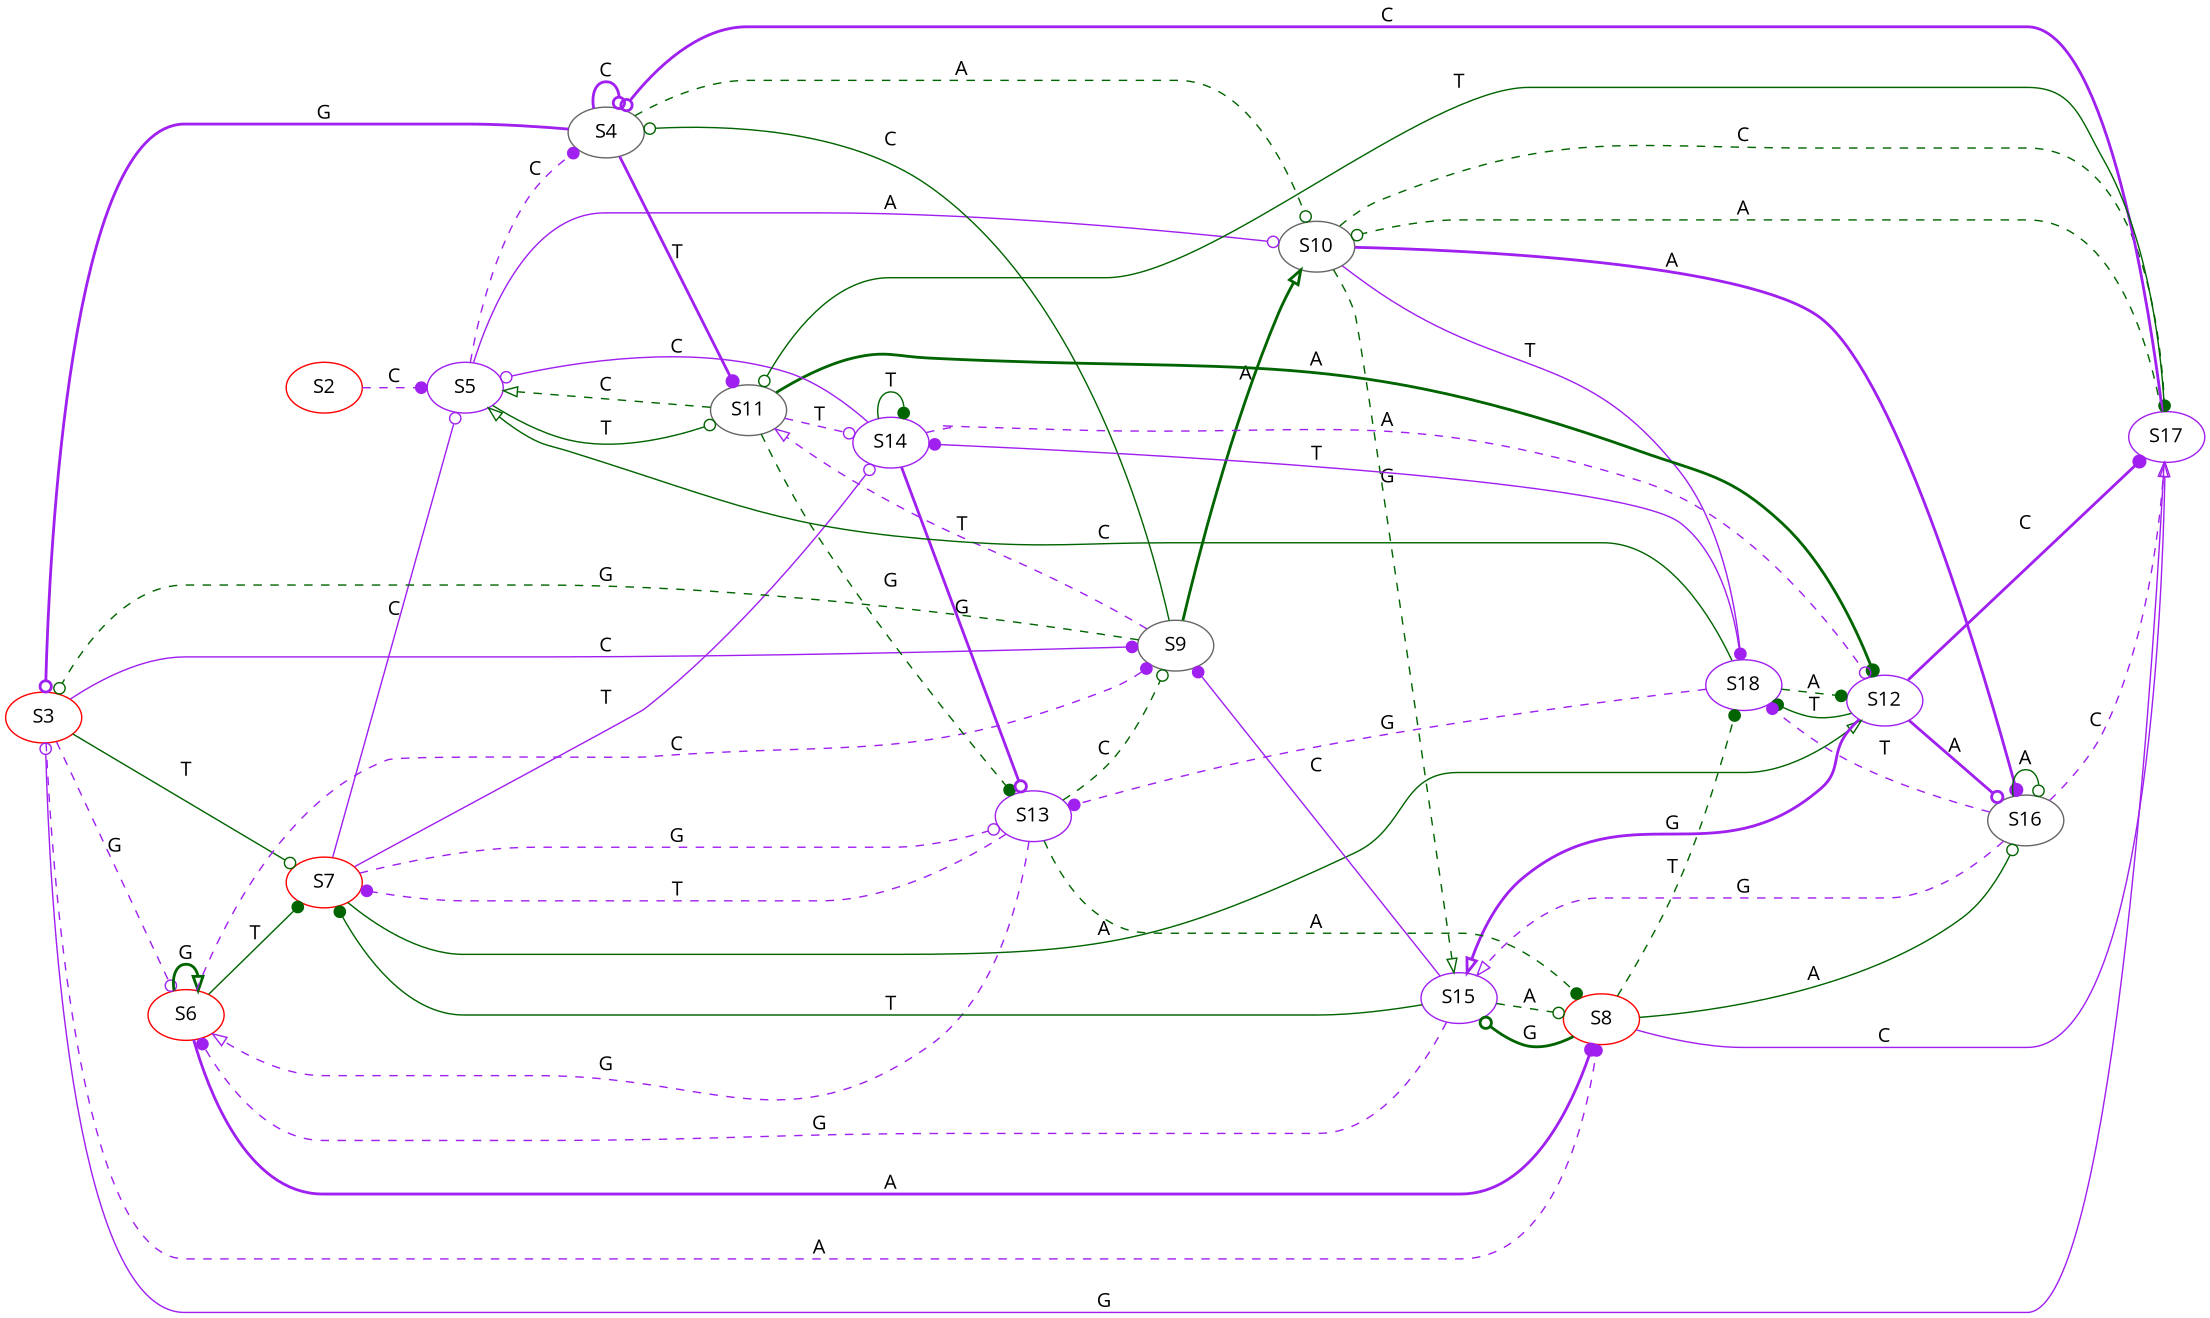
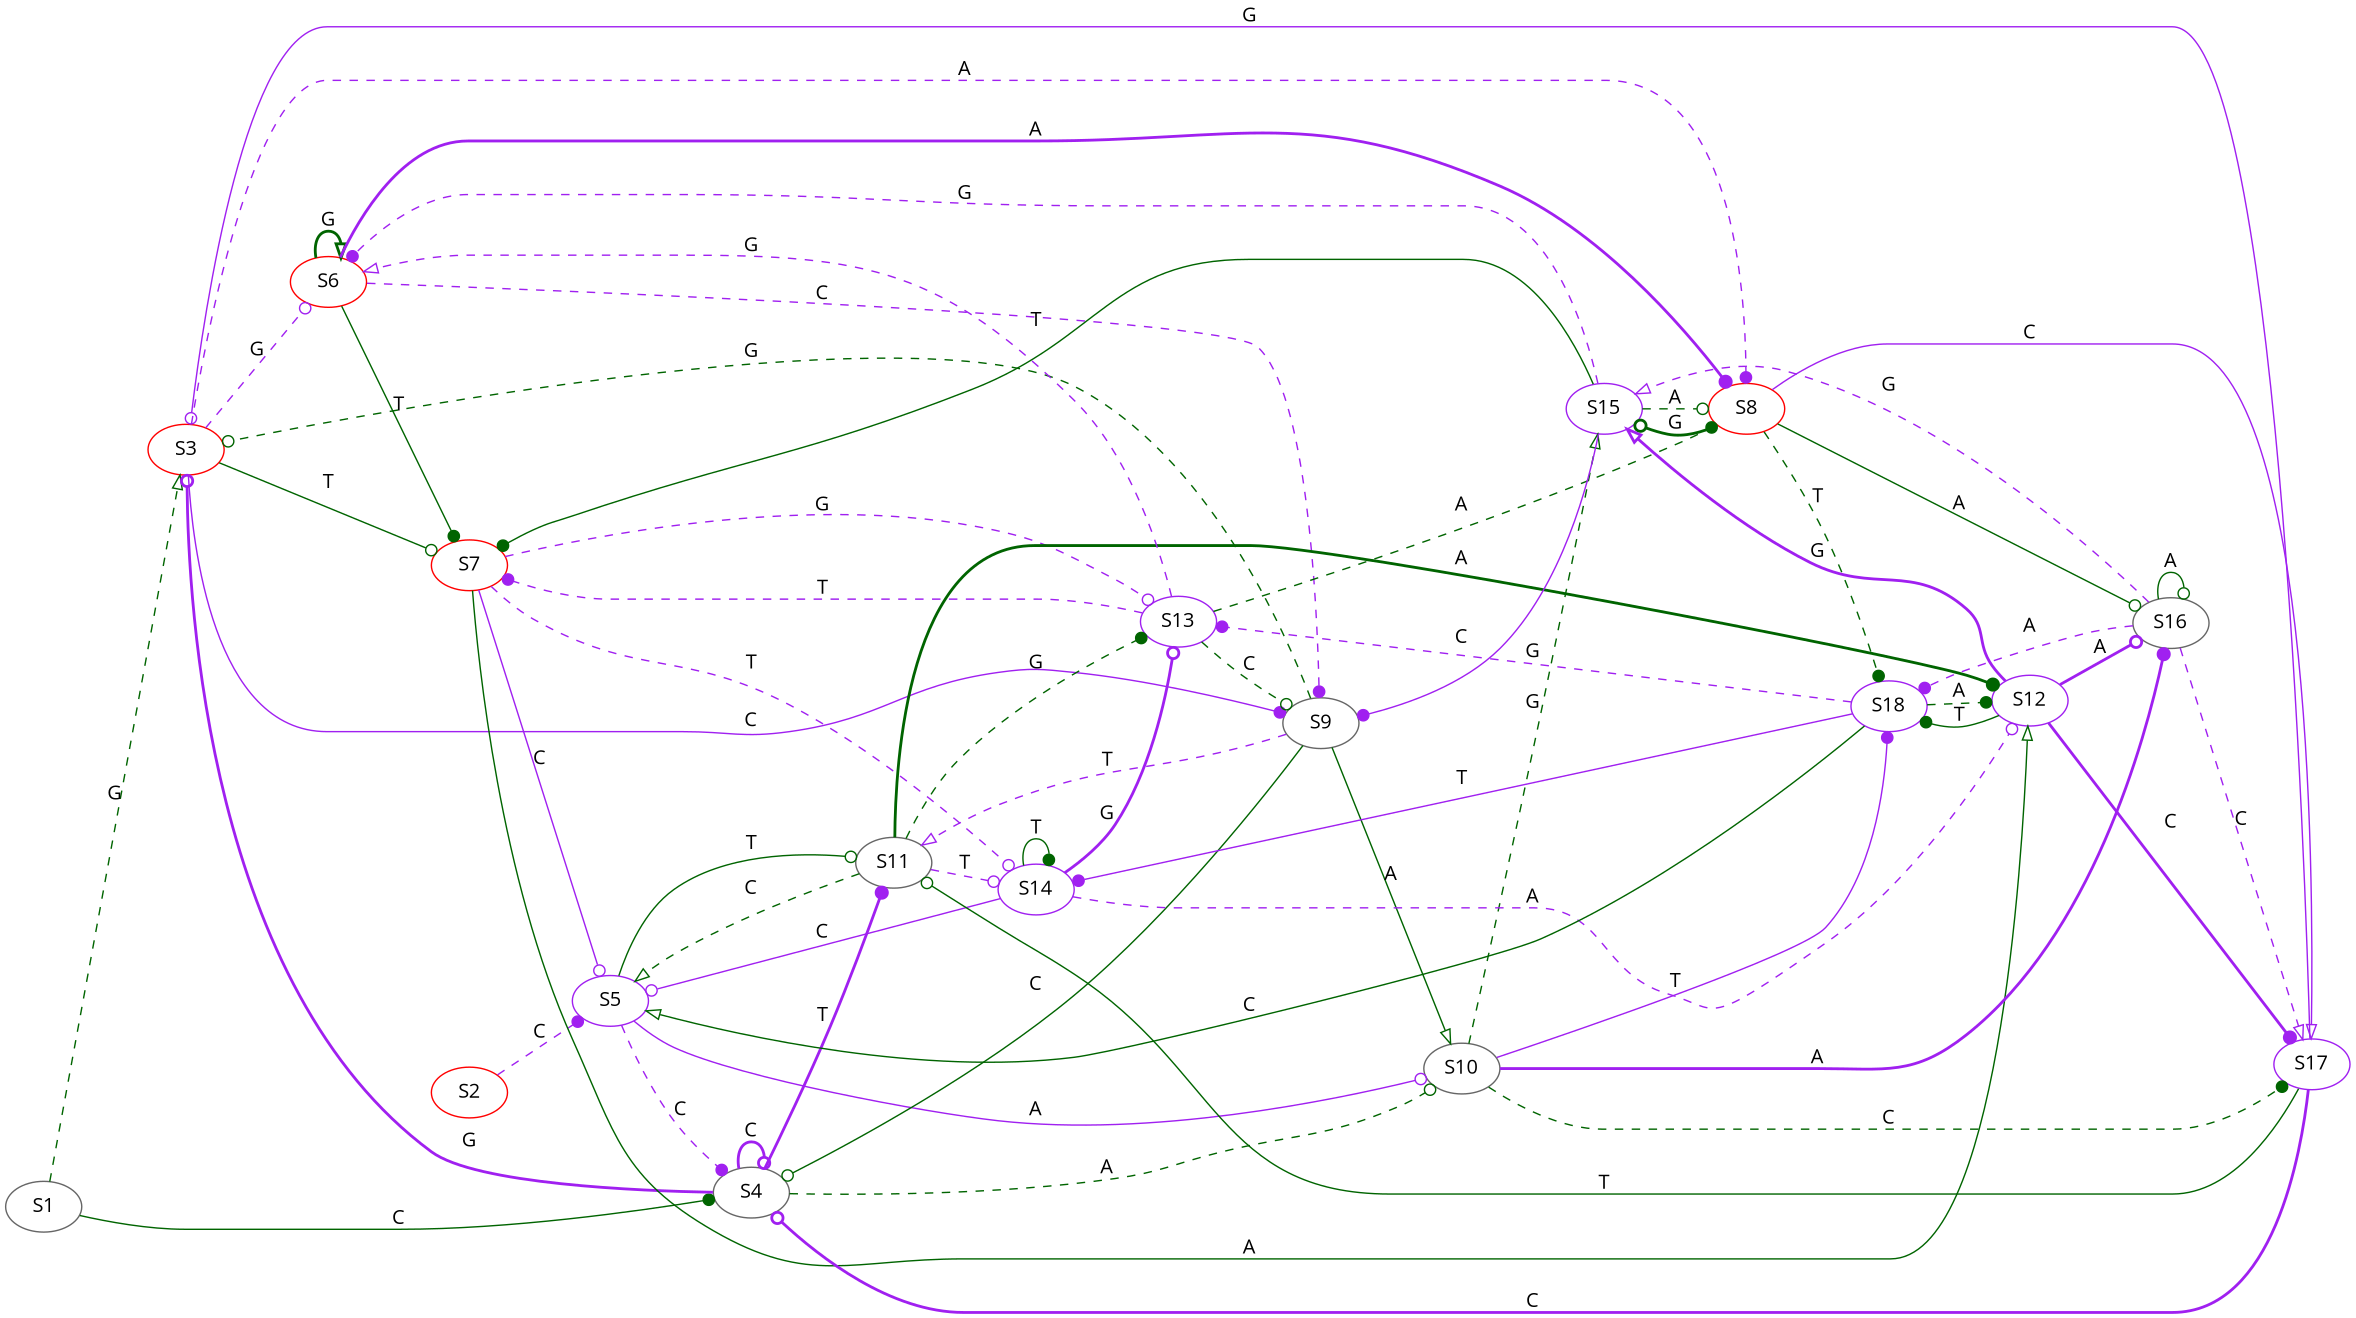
(1820, 220) -> none
(1230, 449) -> (1389, 889)
(642, 711) -> (763, 692)
(1885, 749) -> (2030, 627)
none -> (44, 1207)
